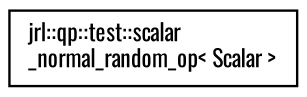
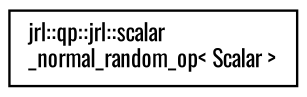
(153, 48) -> (153, 48)
